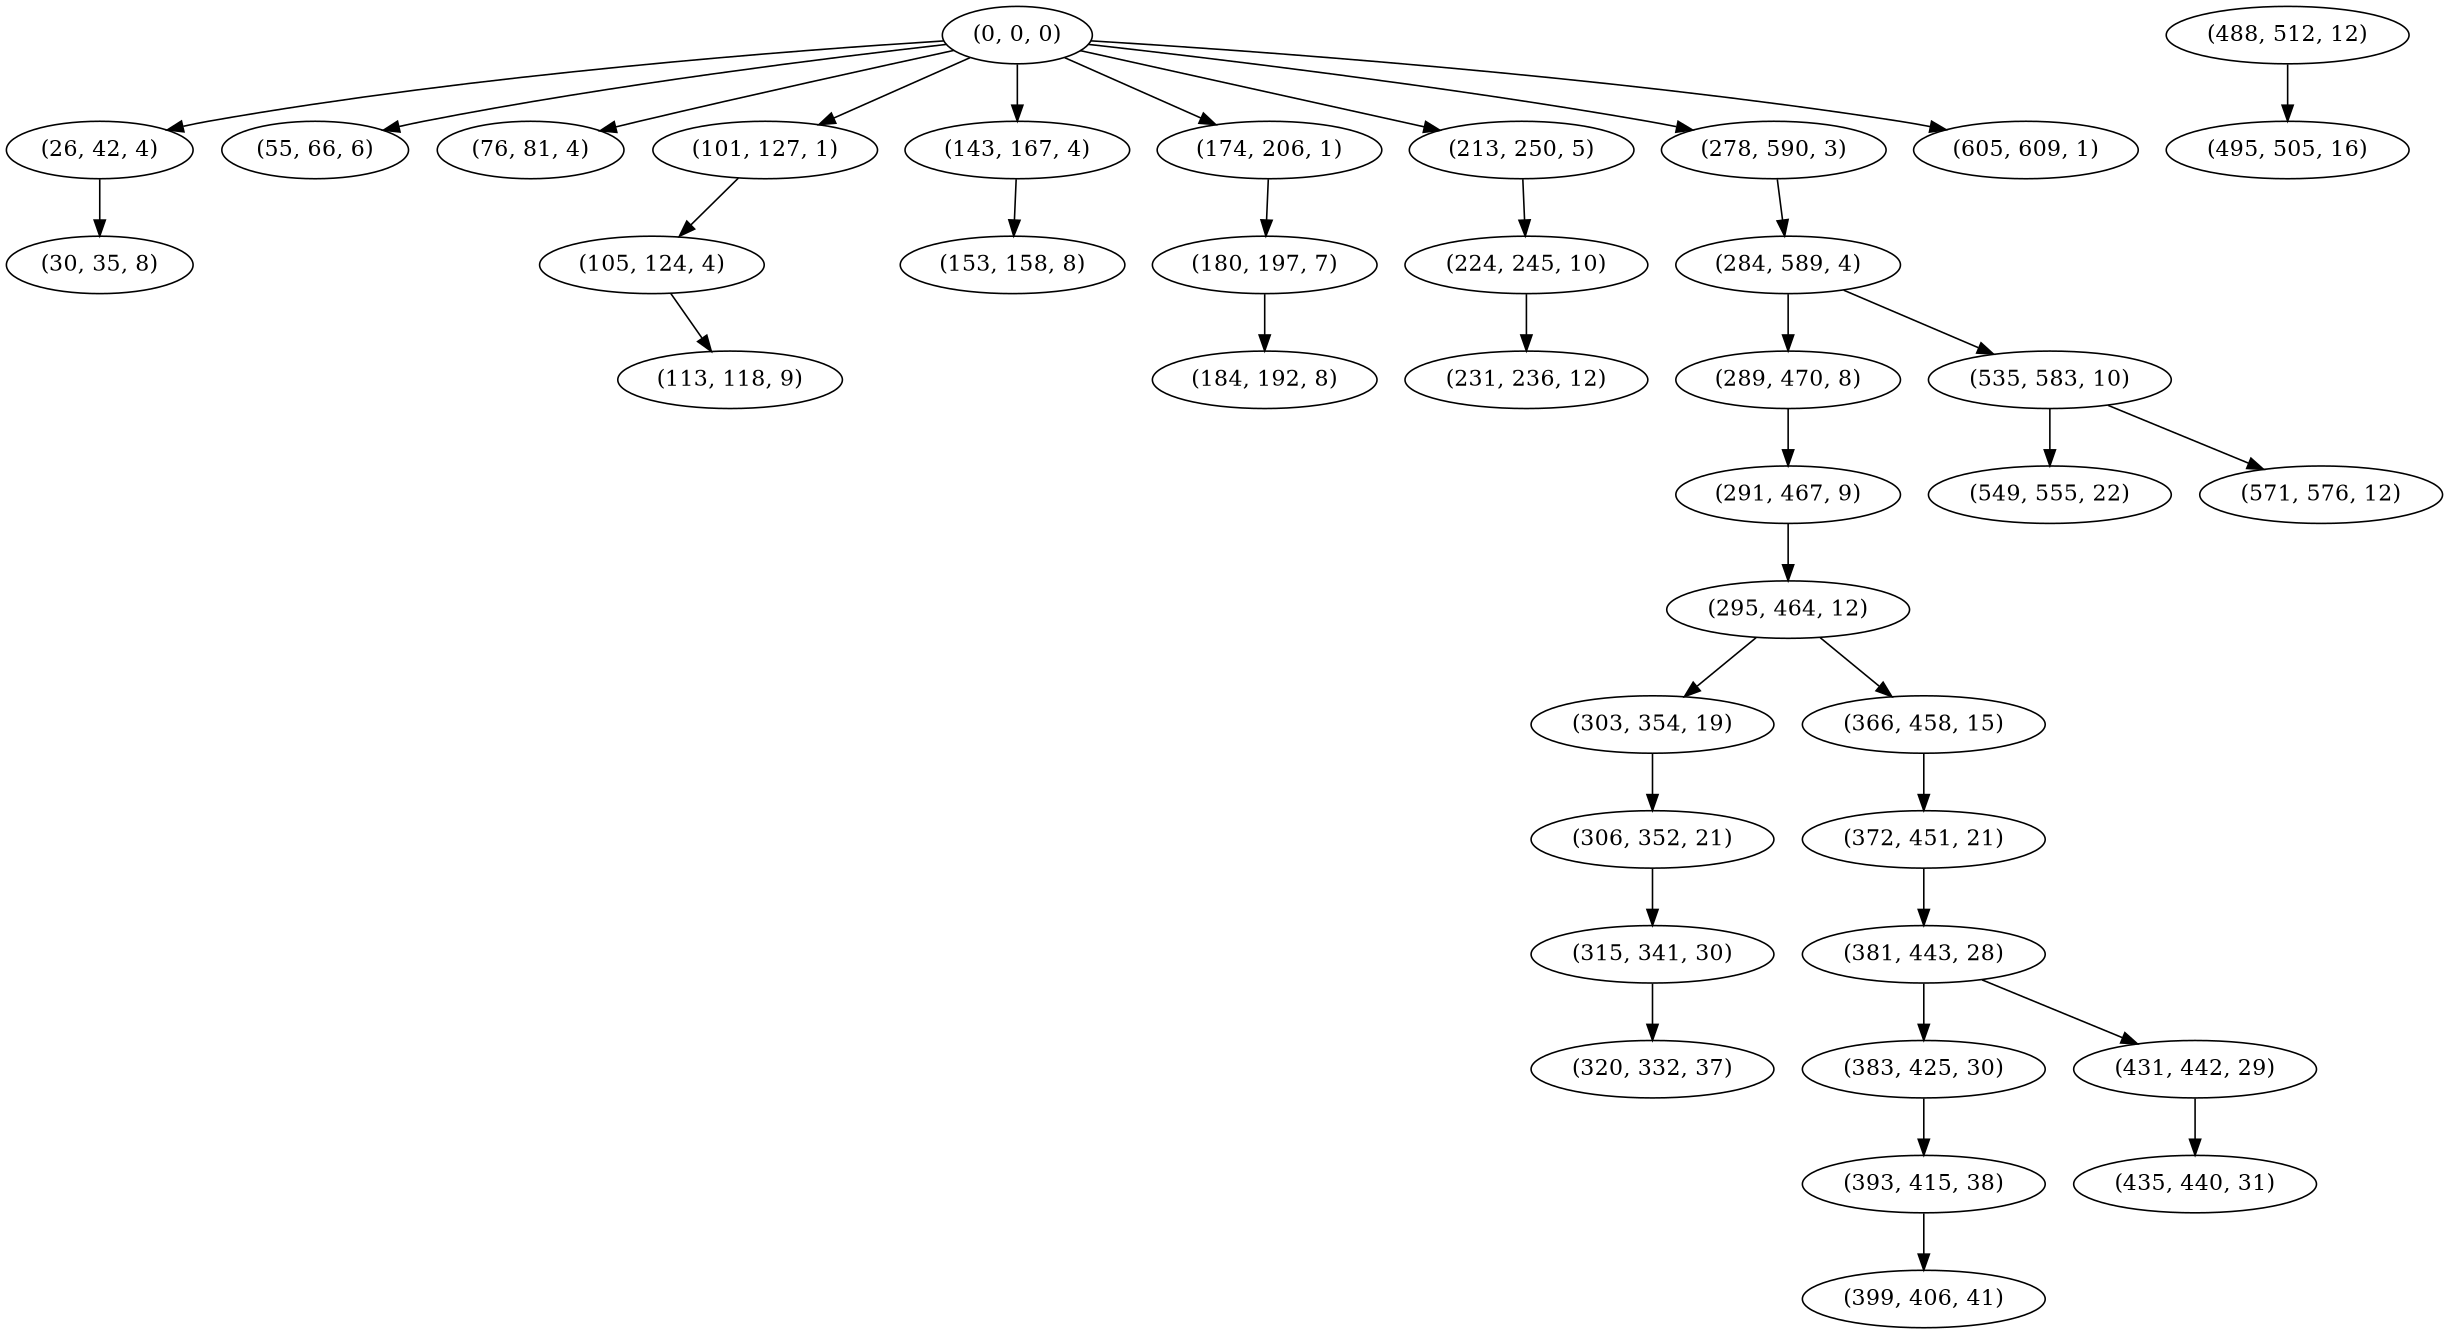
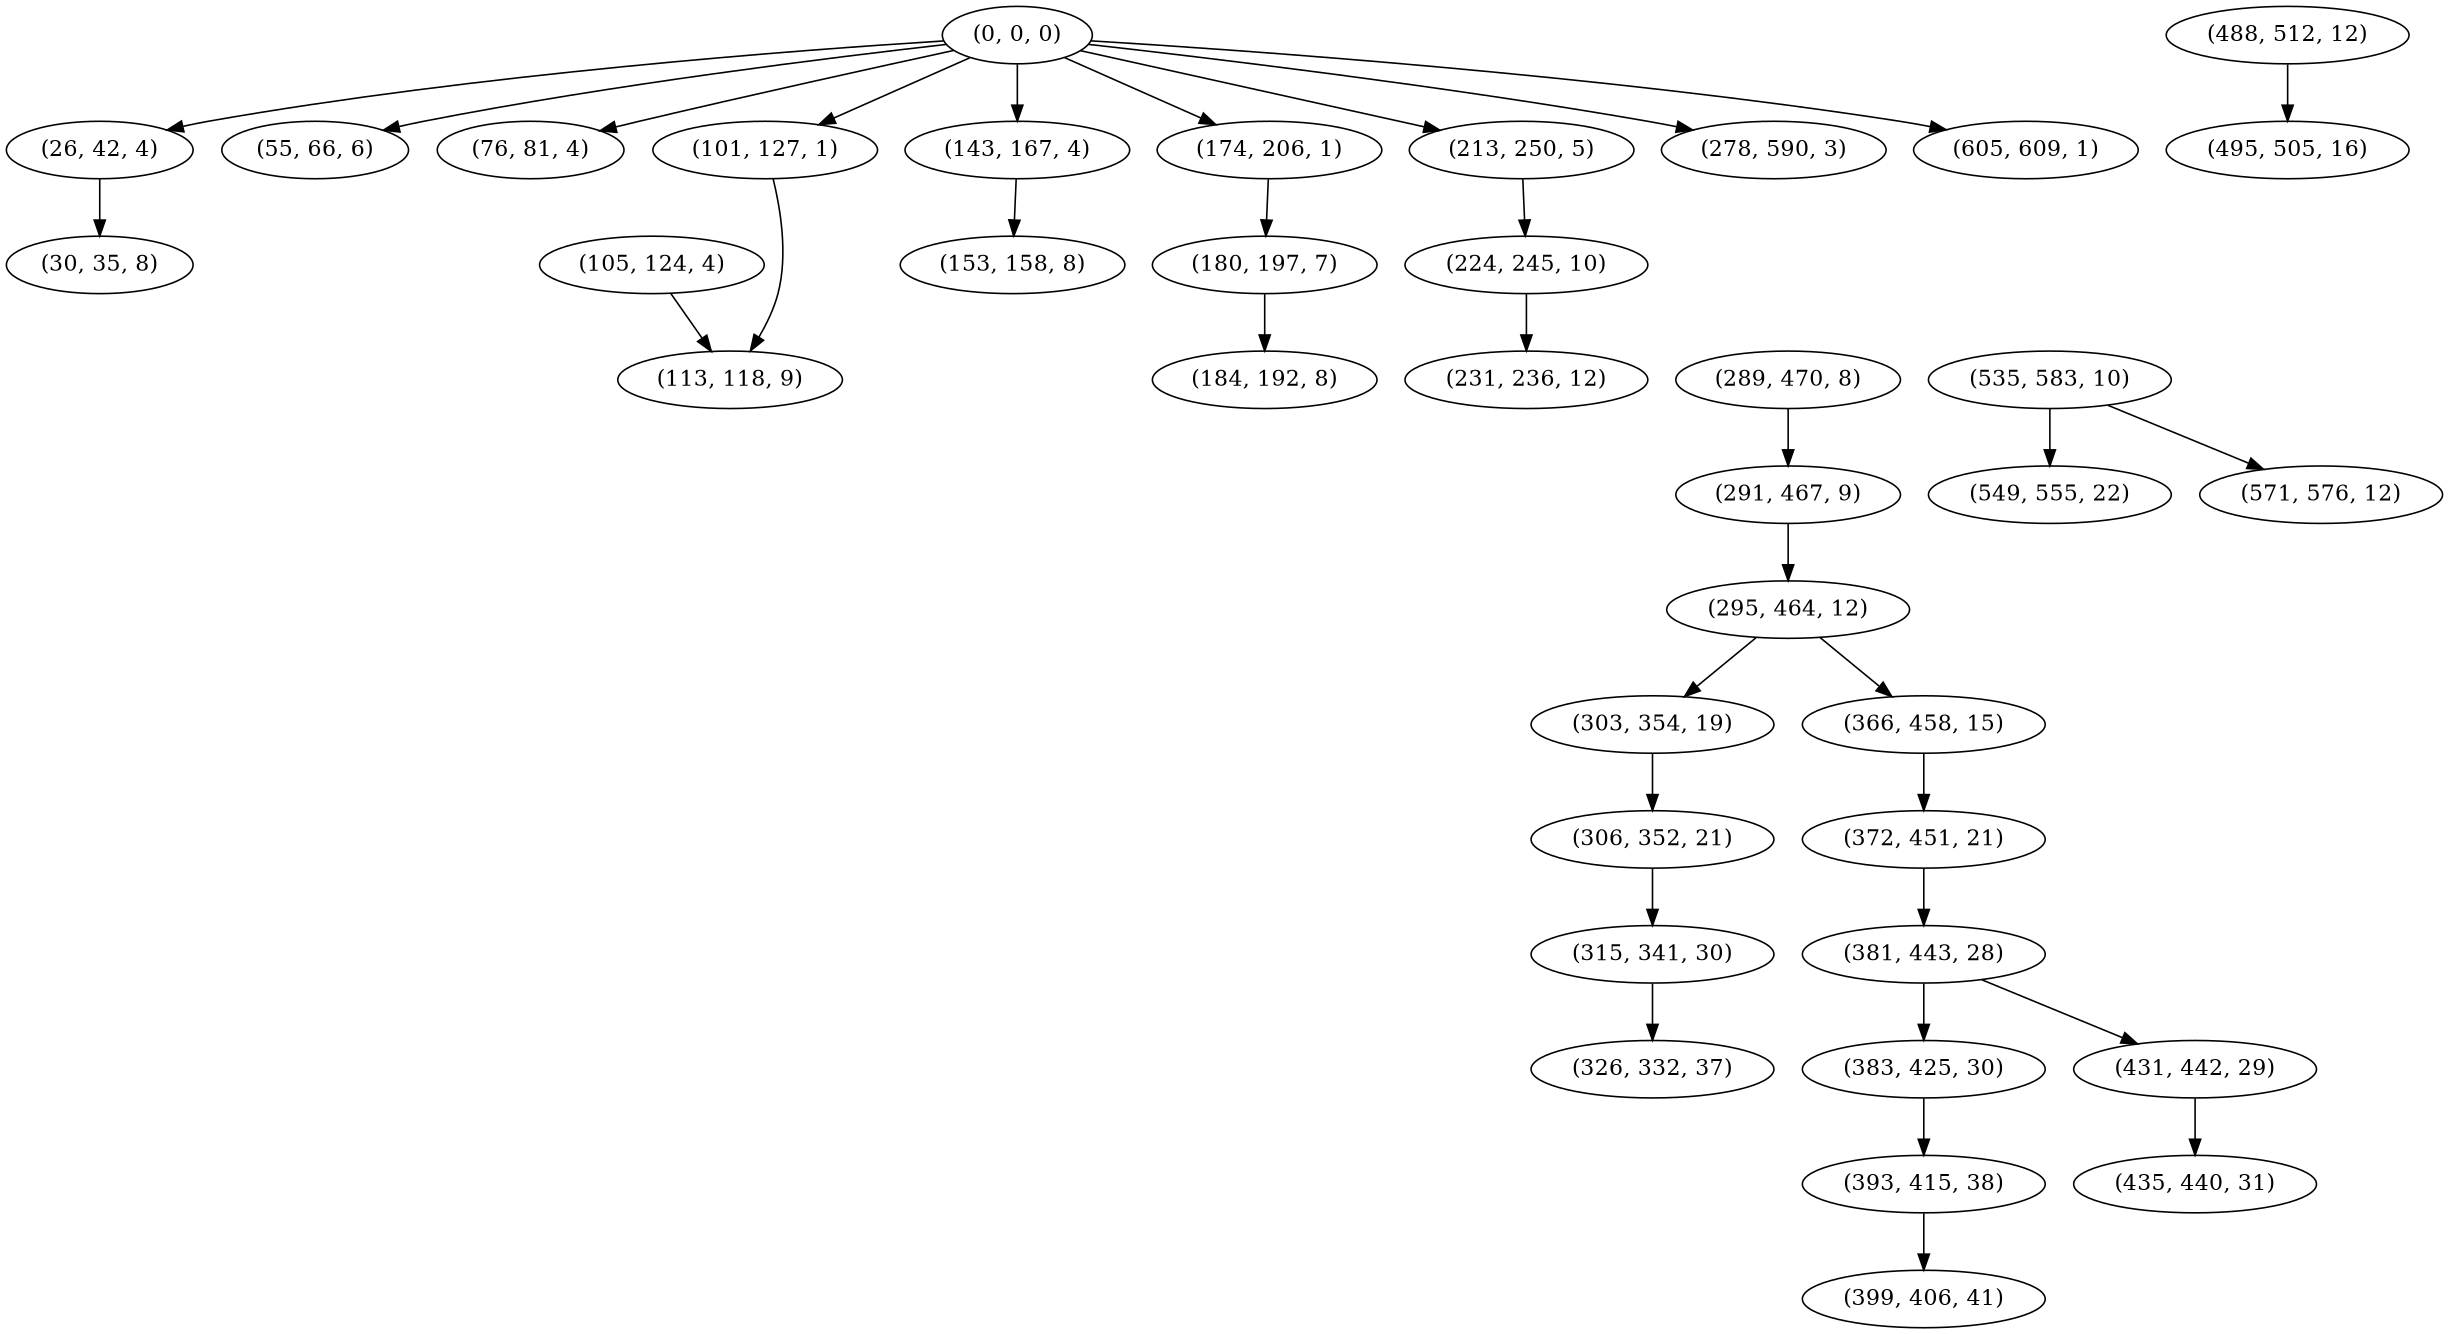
(715, 201) -> (783, 260)
(1788, 265) -> none
(1652, 1069) -> (1652, 1069)
